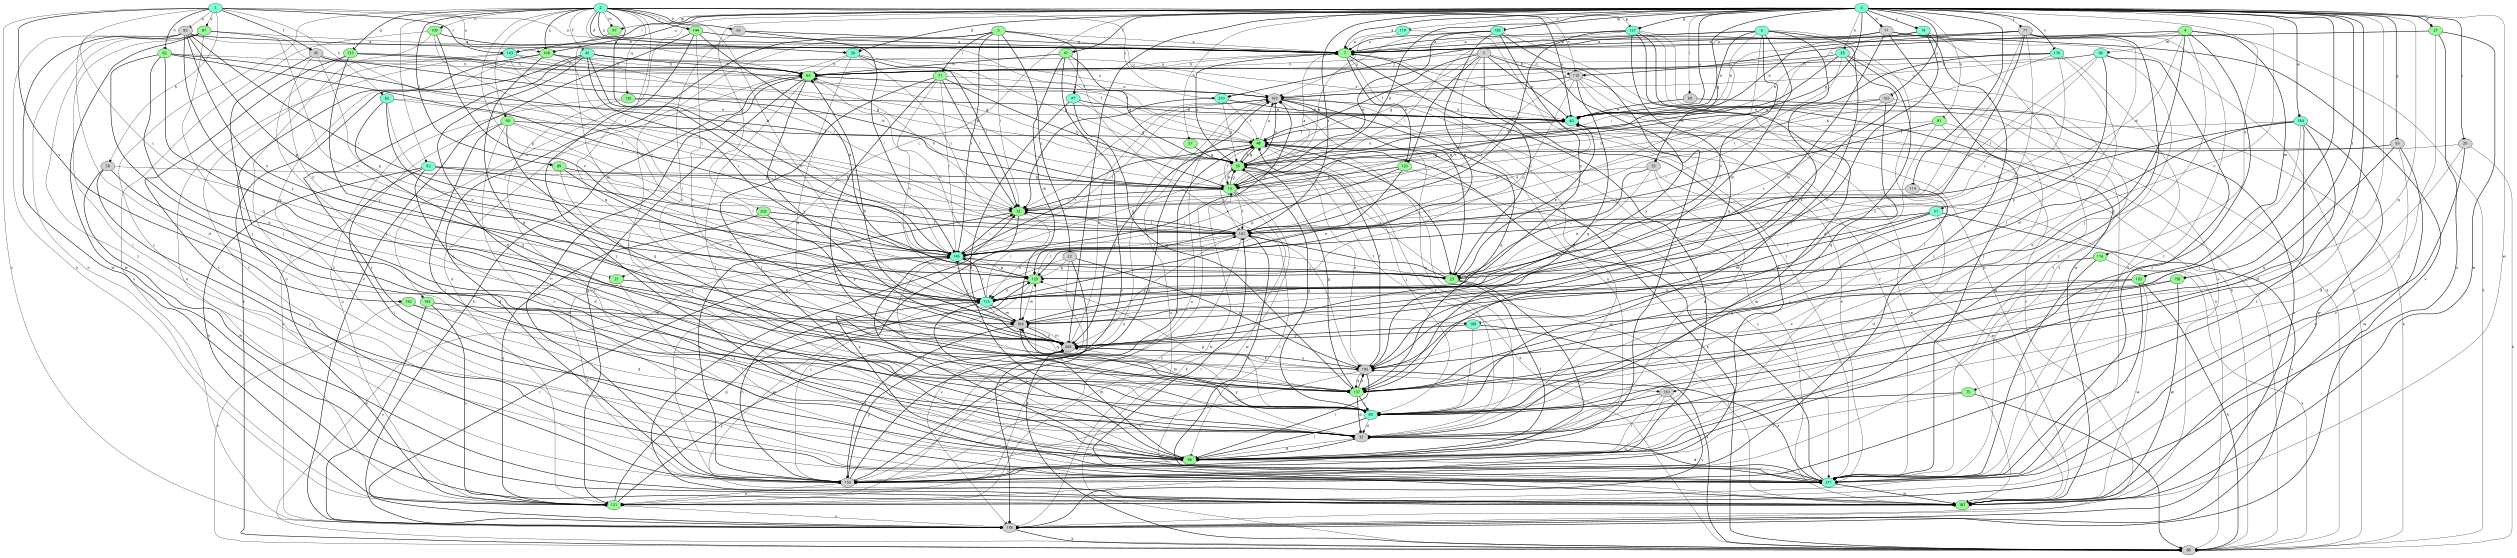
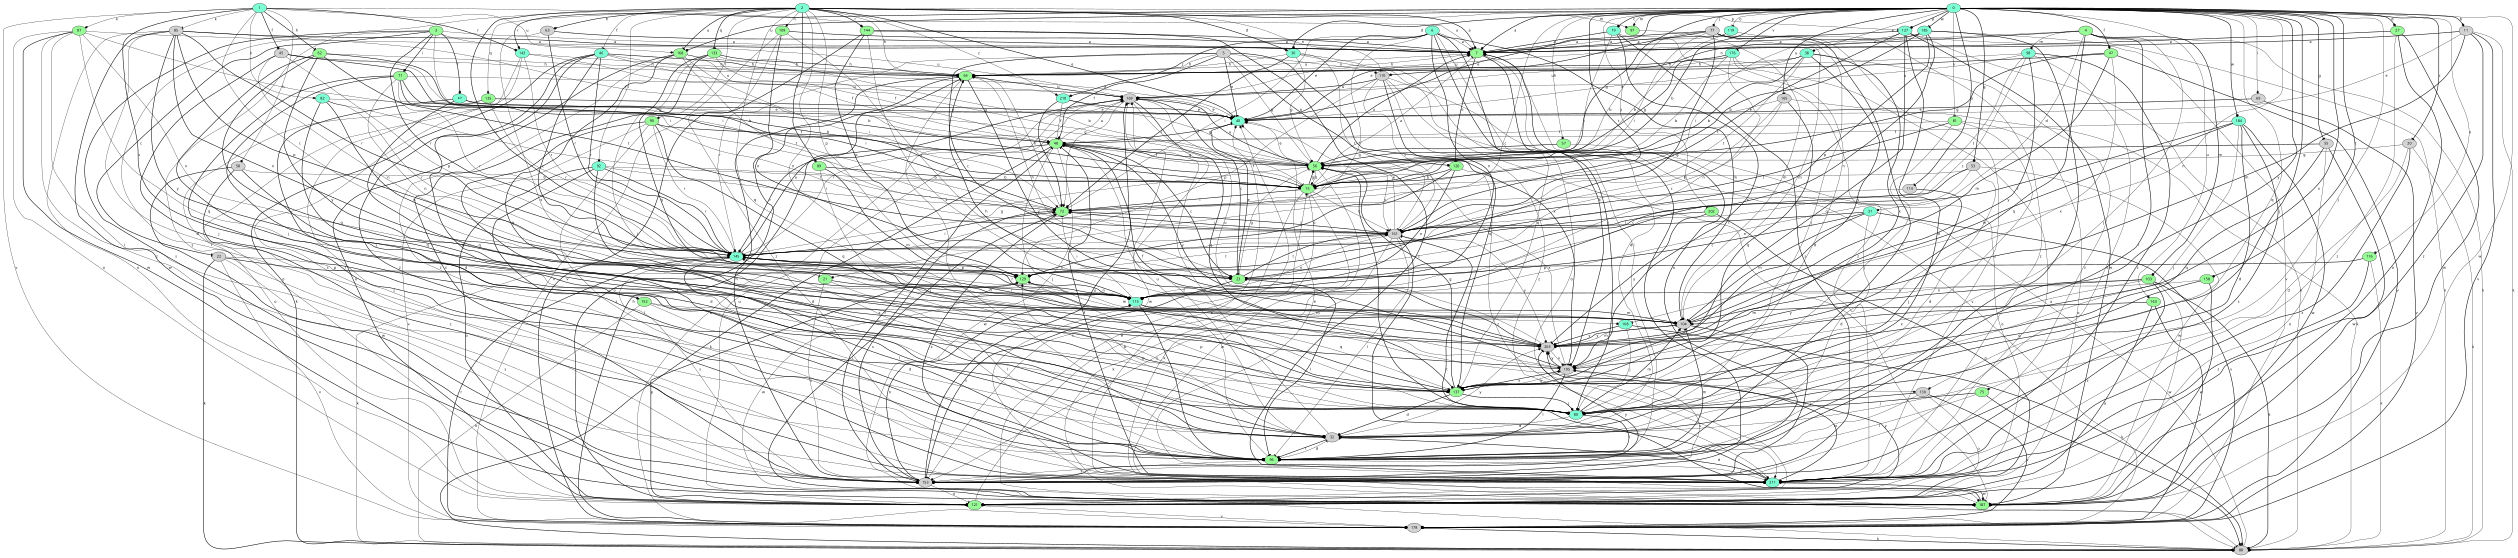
(1559, 142) -> (1597, 132)
